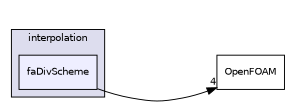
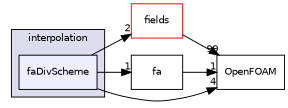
none -> (157, 21)
none -> (157, 72)
